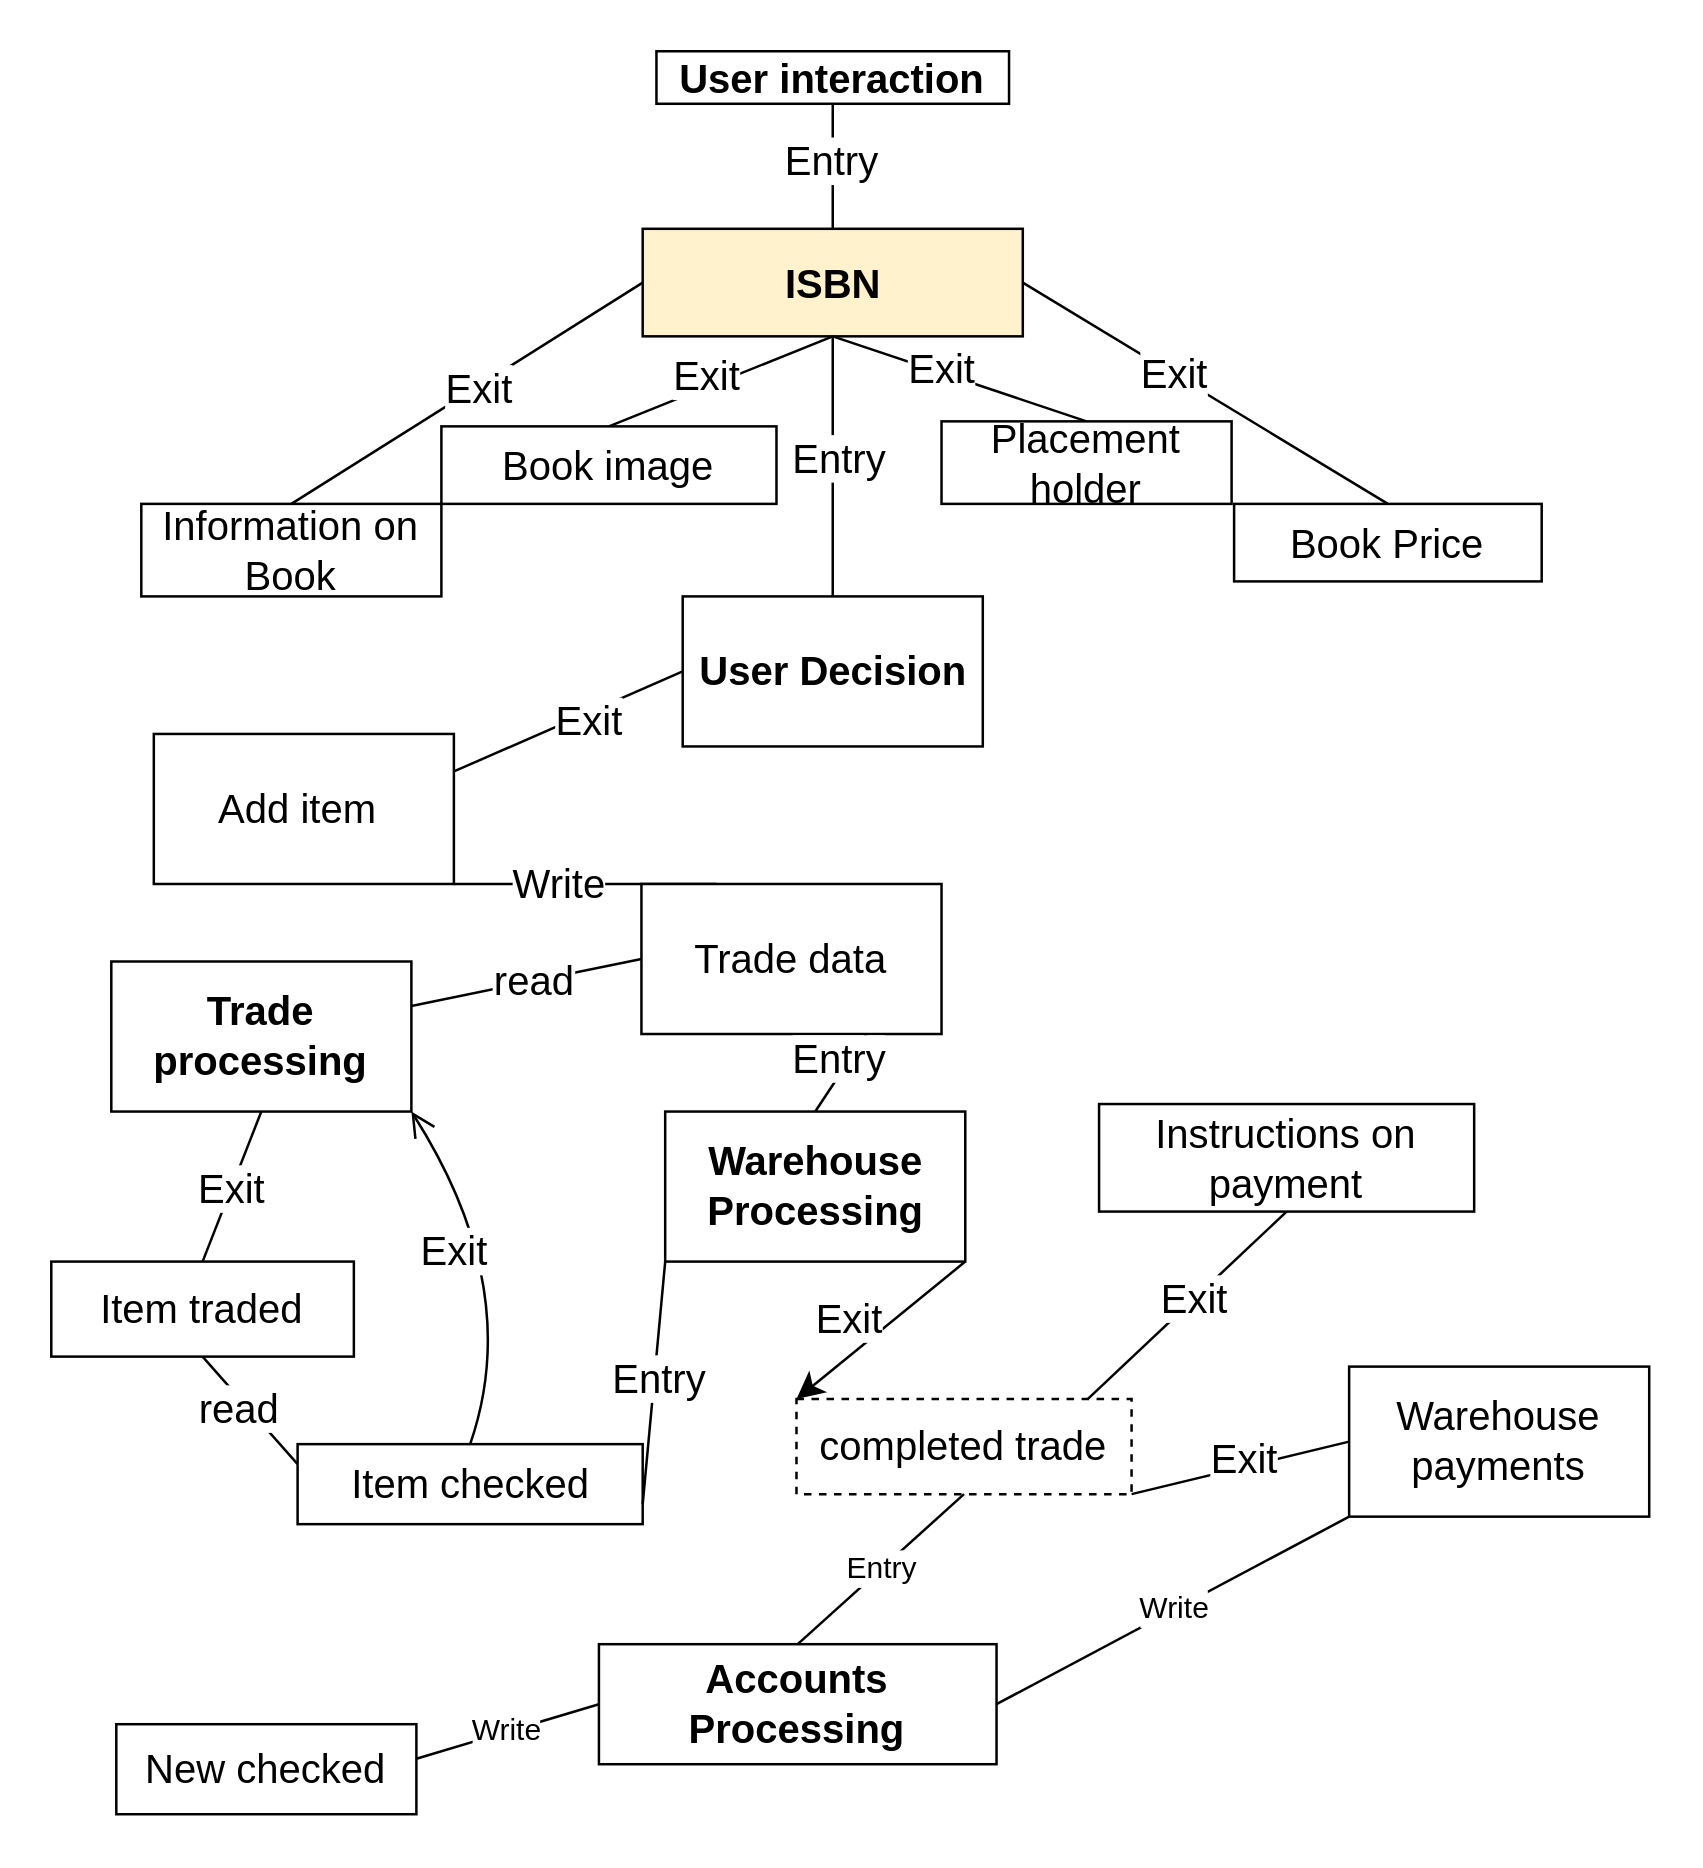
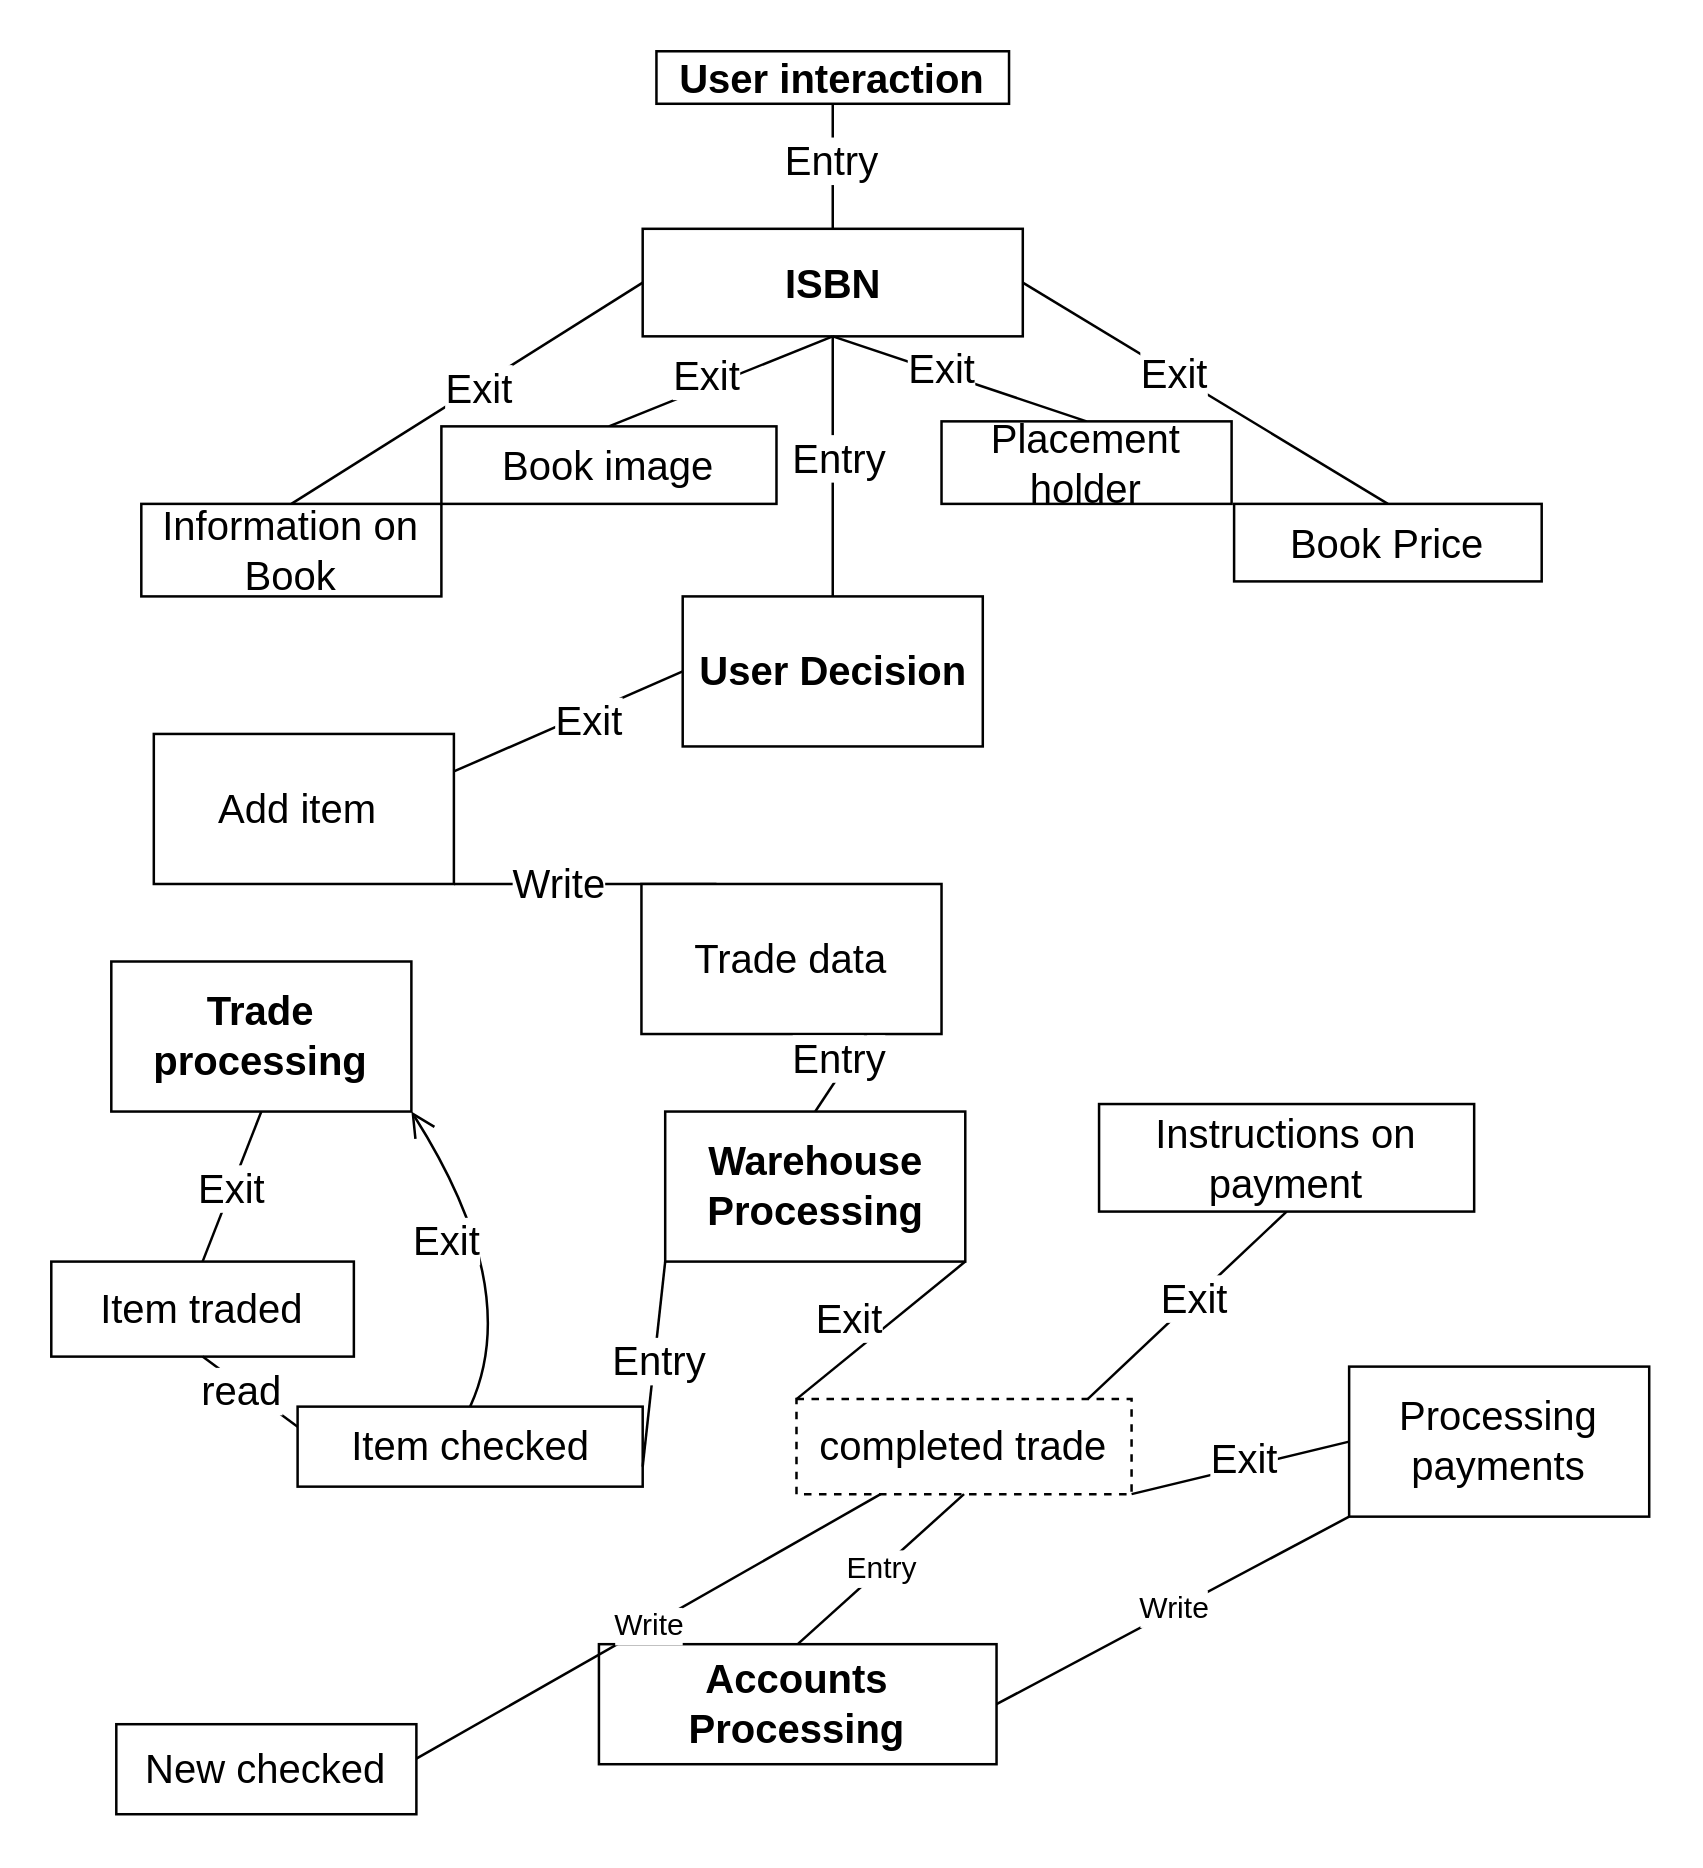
(833, 283) -> (833, 283)
(526, 982) -> none
(813, 1385) -> (806, 1390)
(1499, 1441) -> (1499, 1441)
(470, 1484) -> (470, 1446)
(509, 1731) -> (519, 1700)
